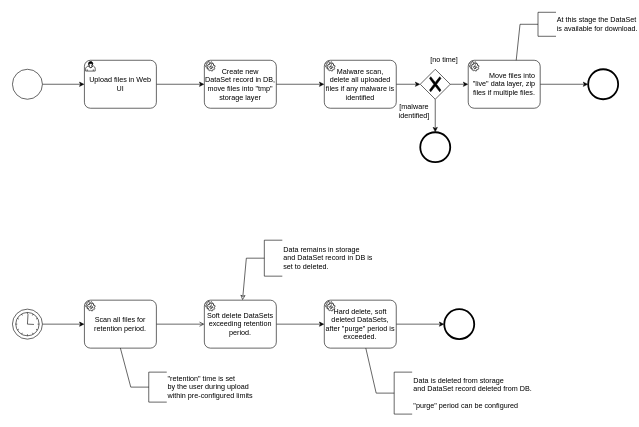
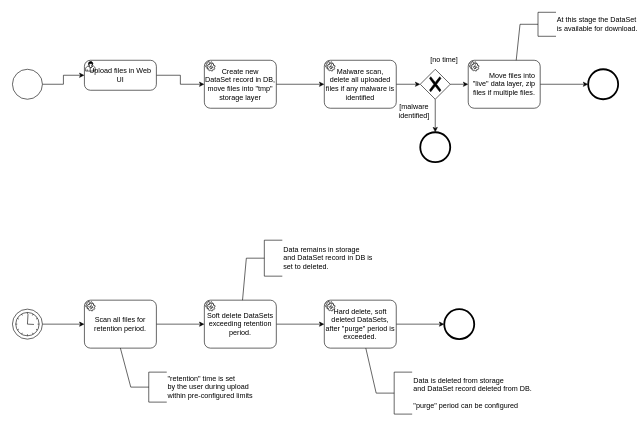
(120, 84) -> (120, 75)
(243, 294) -> (243, 296)
(200, 324) -> (198, 324)
